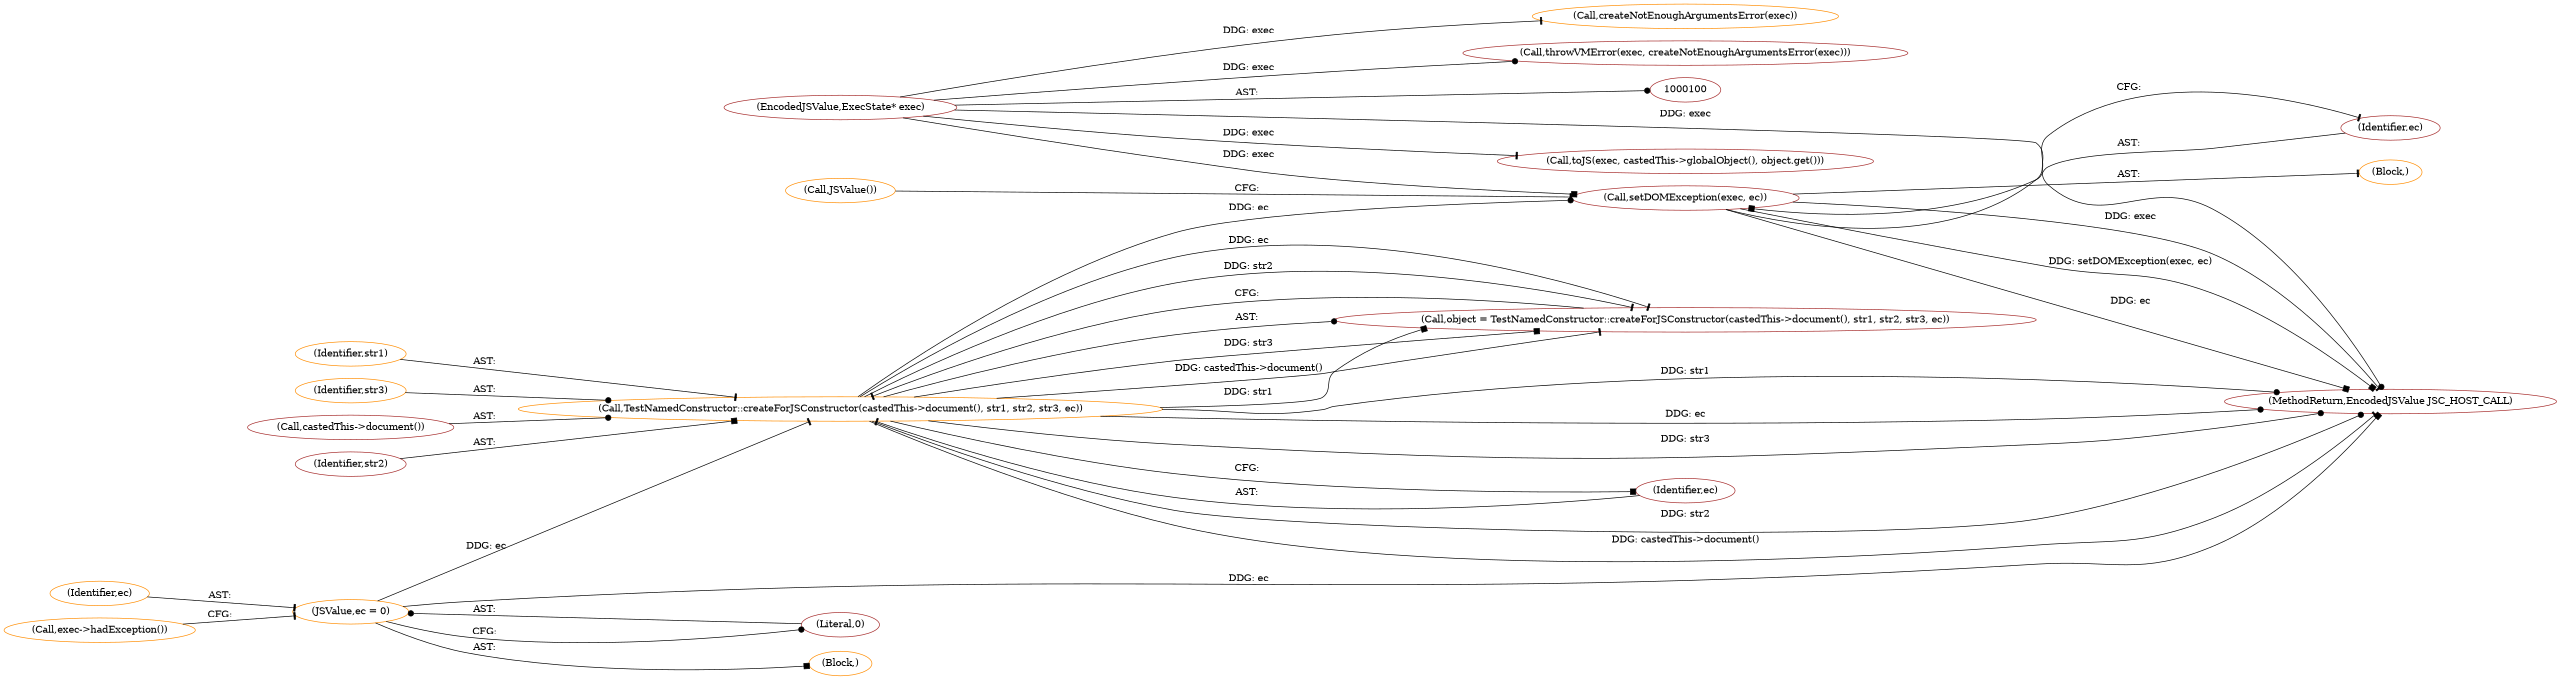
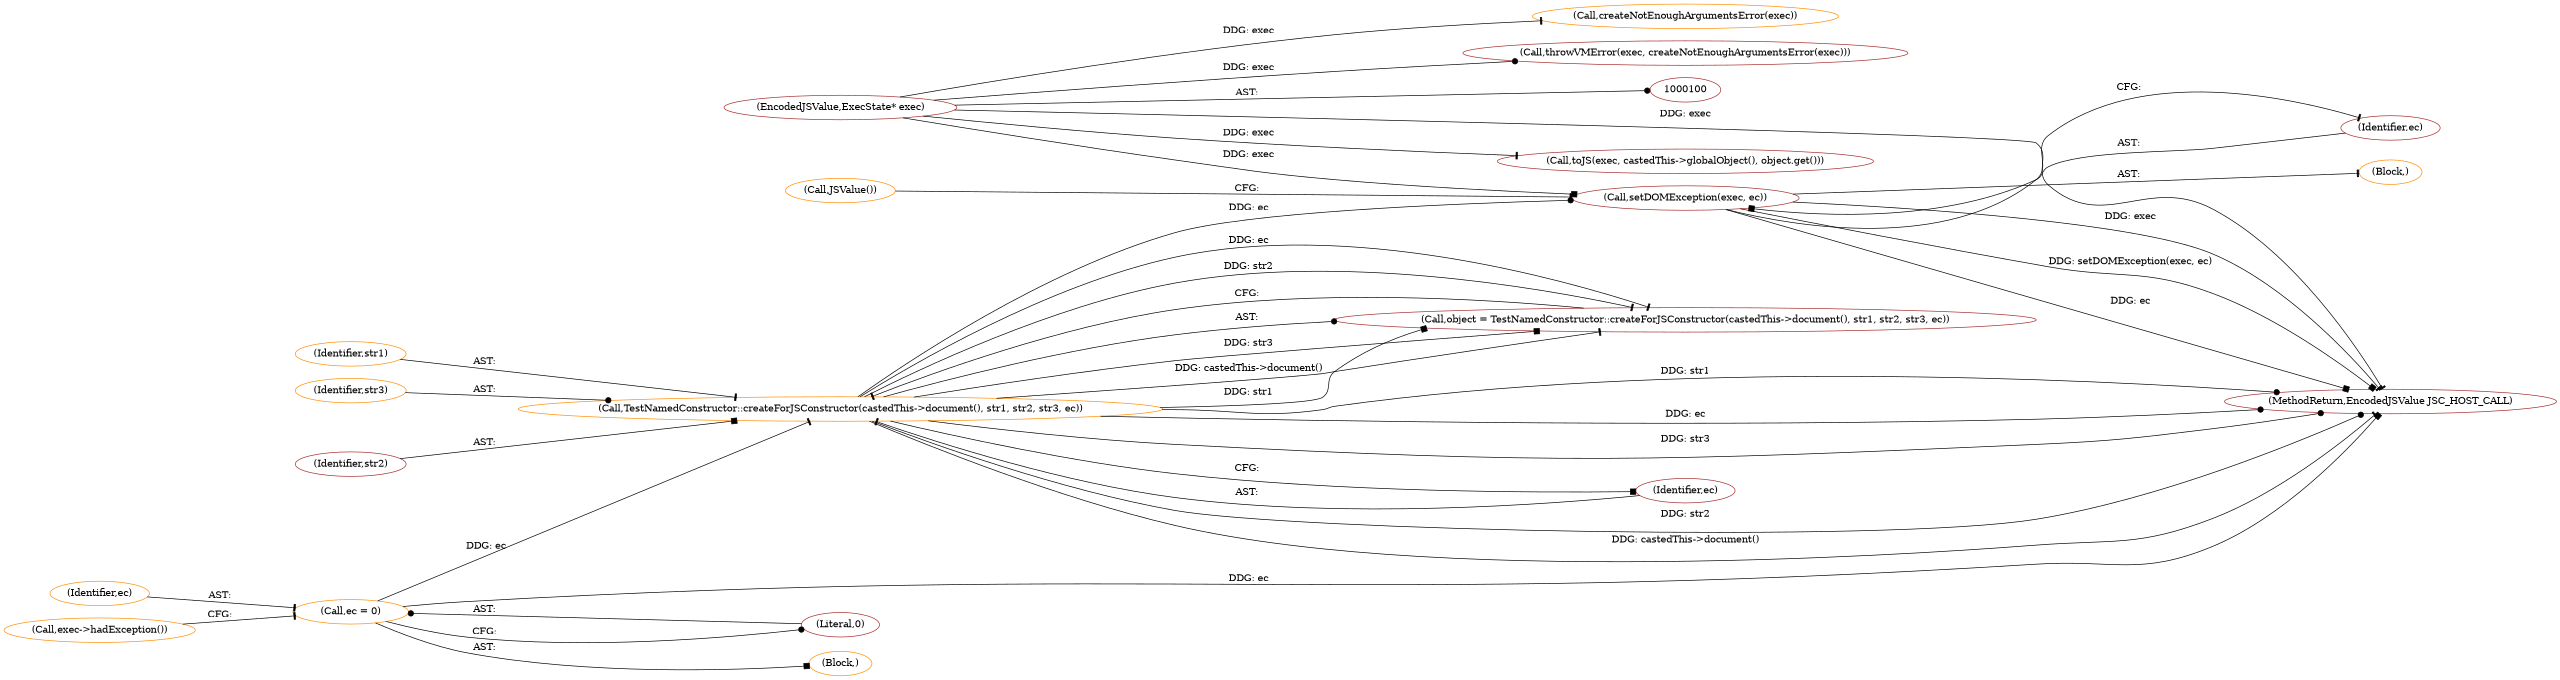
(1728, 129) -> (1728, 129)
(351, 427) -> none
(351, 612) -> (351, 612)
